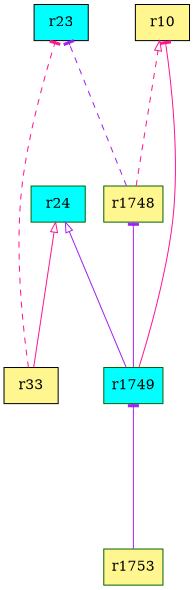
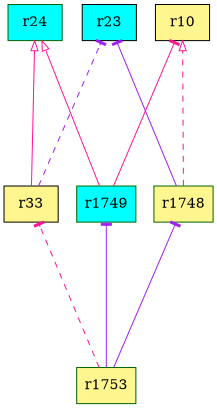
(98, 116) -> (149, 119)
(20, 205) -> (66, 123)
none -> (70, 297)
(133, 297) -> (144, 297)
(98, 300) -> (74, 122)
